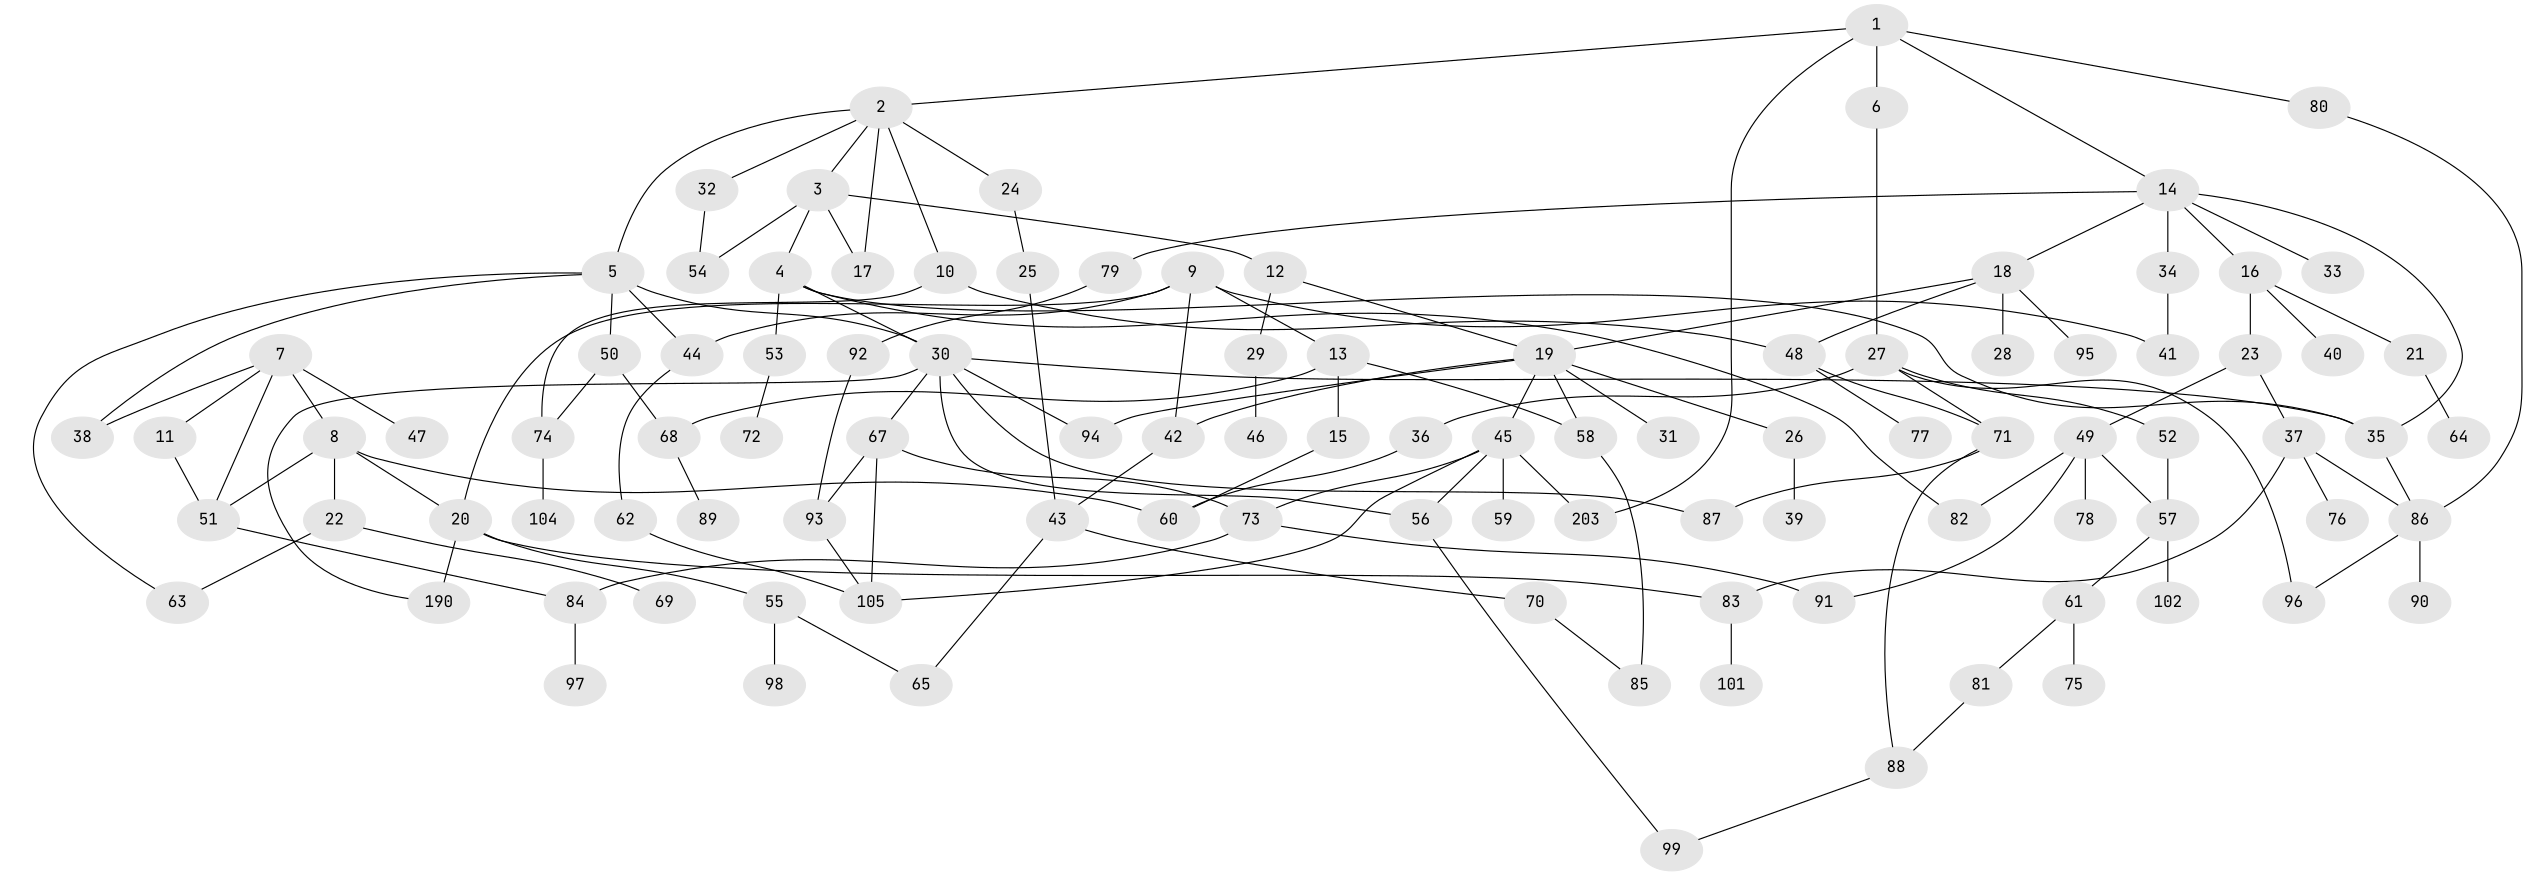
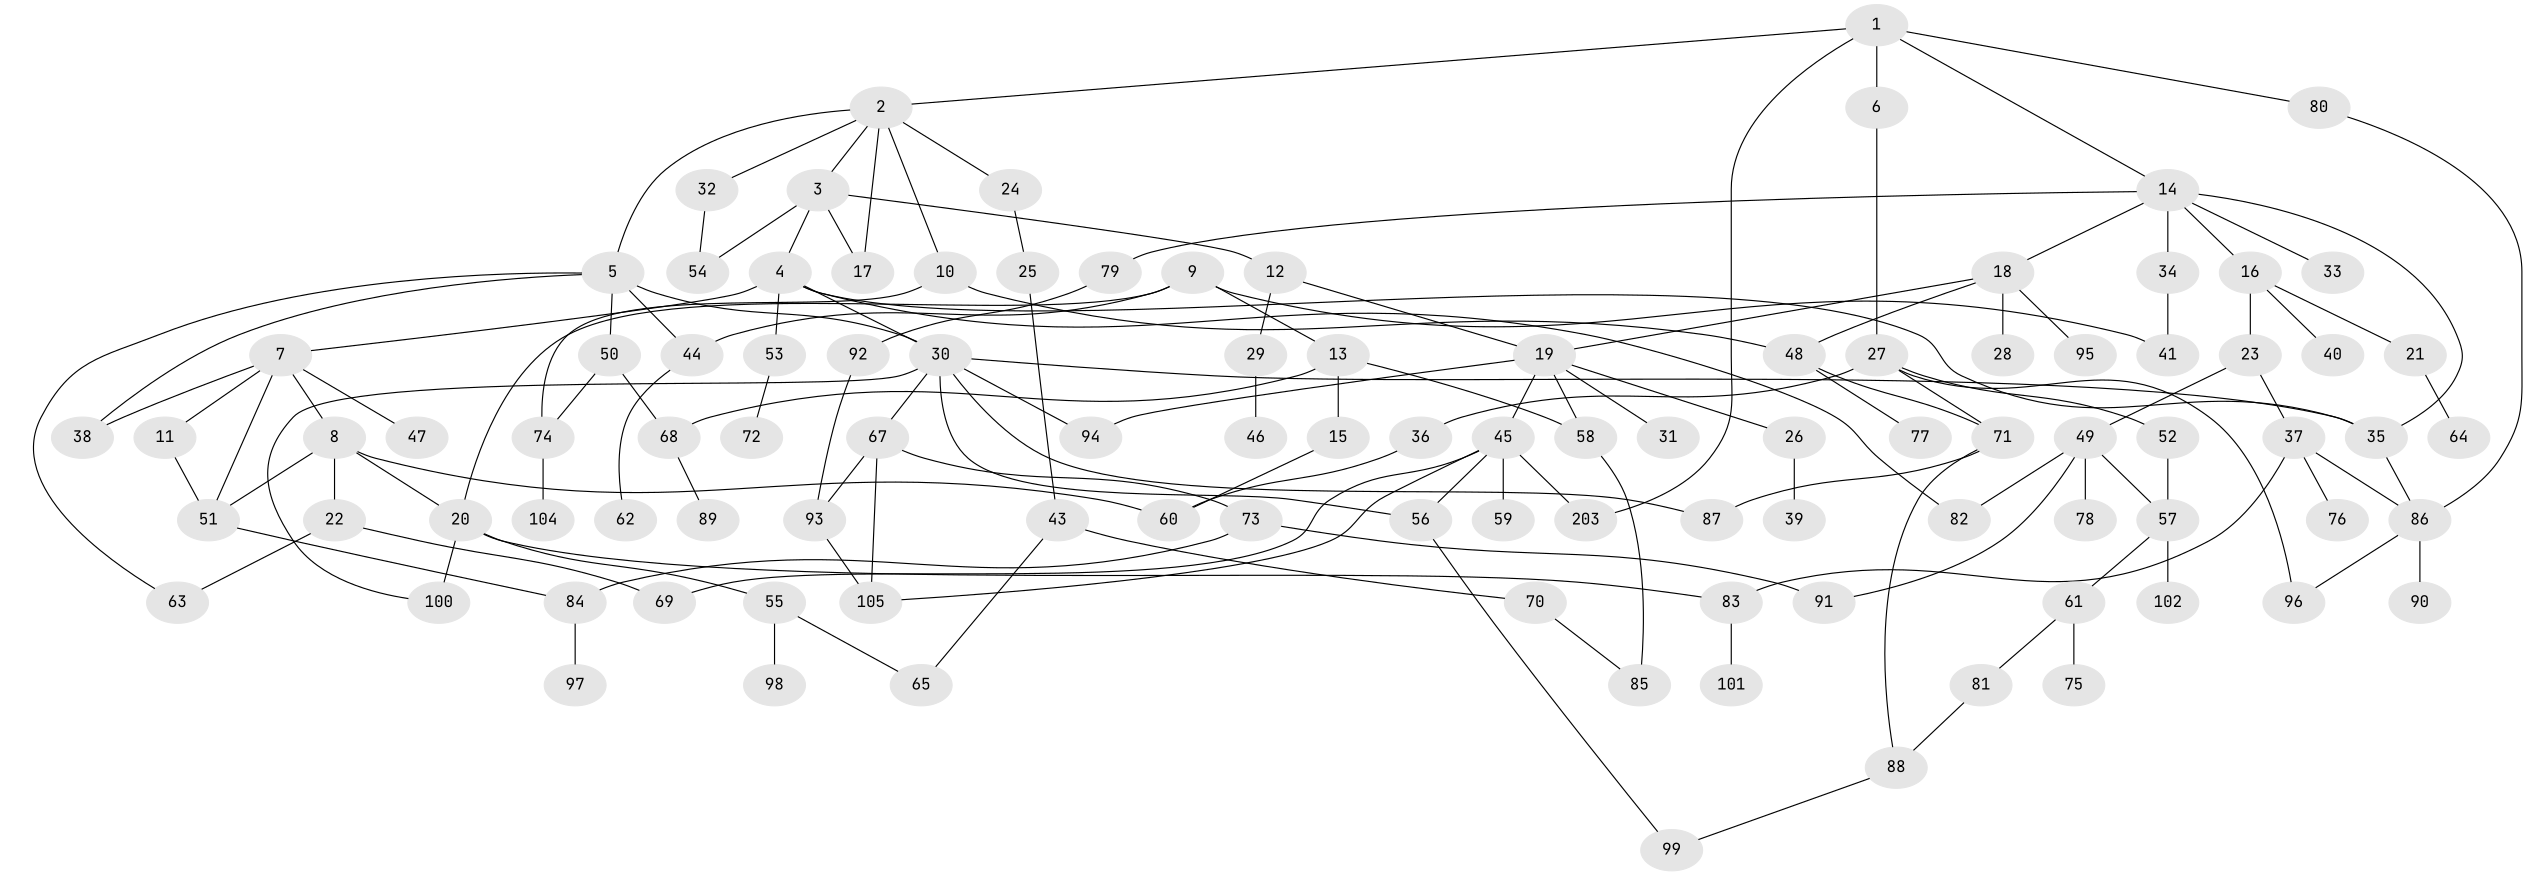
none -> (535, 324)
(1173, 438) -> none
(1378, 480) -> (1162, 568)
(722, 558) -> none
(439, 603) -> (439, 603)
